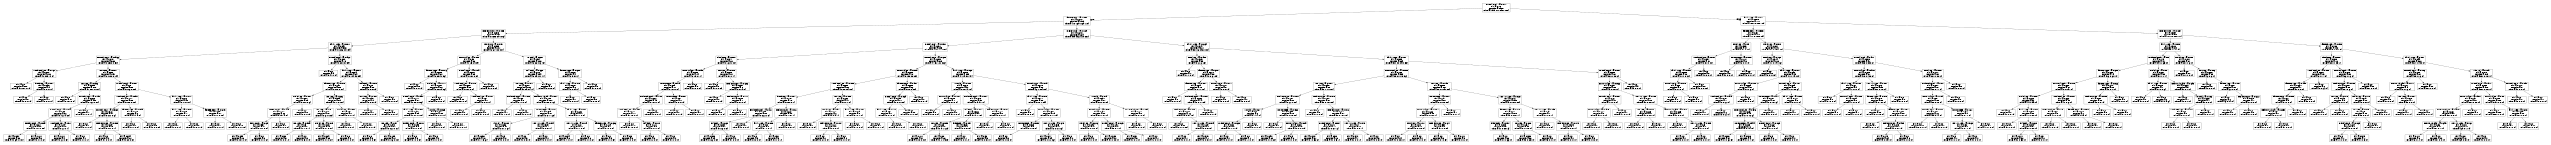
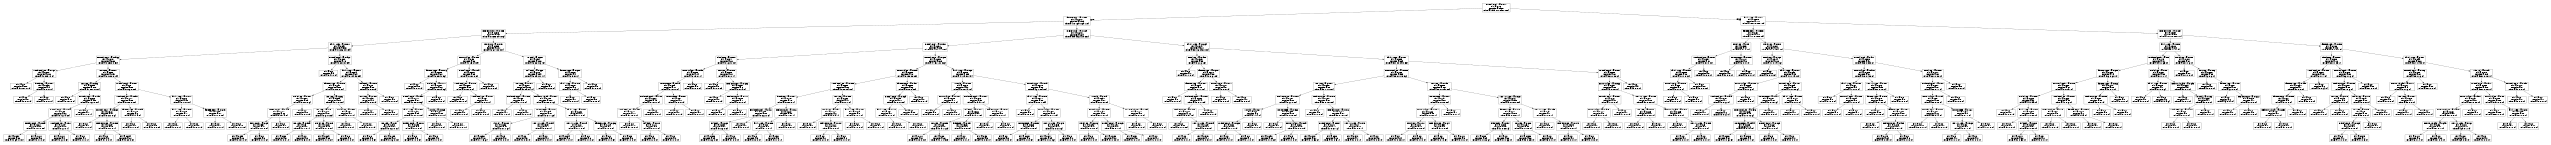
none -> (1024, 138)
none -> (1481, 138)
